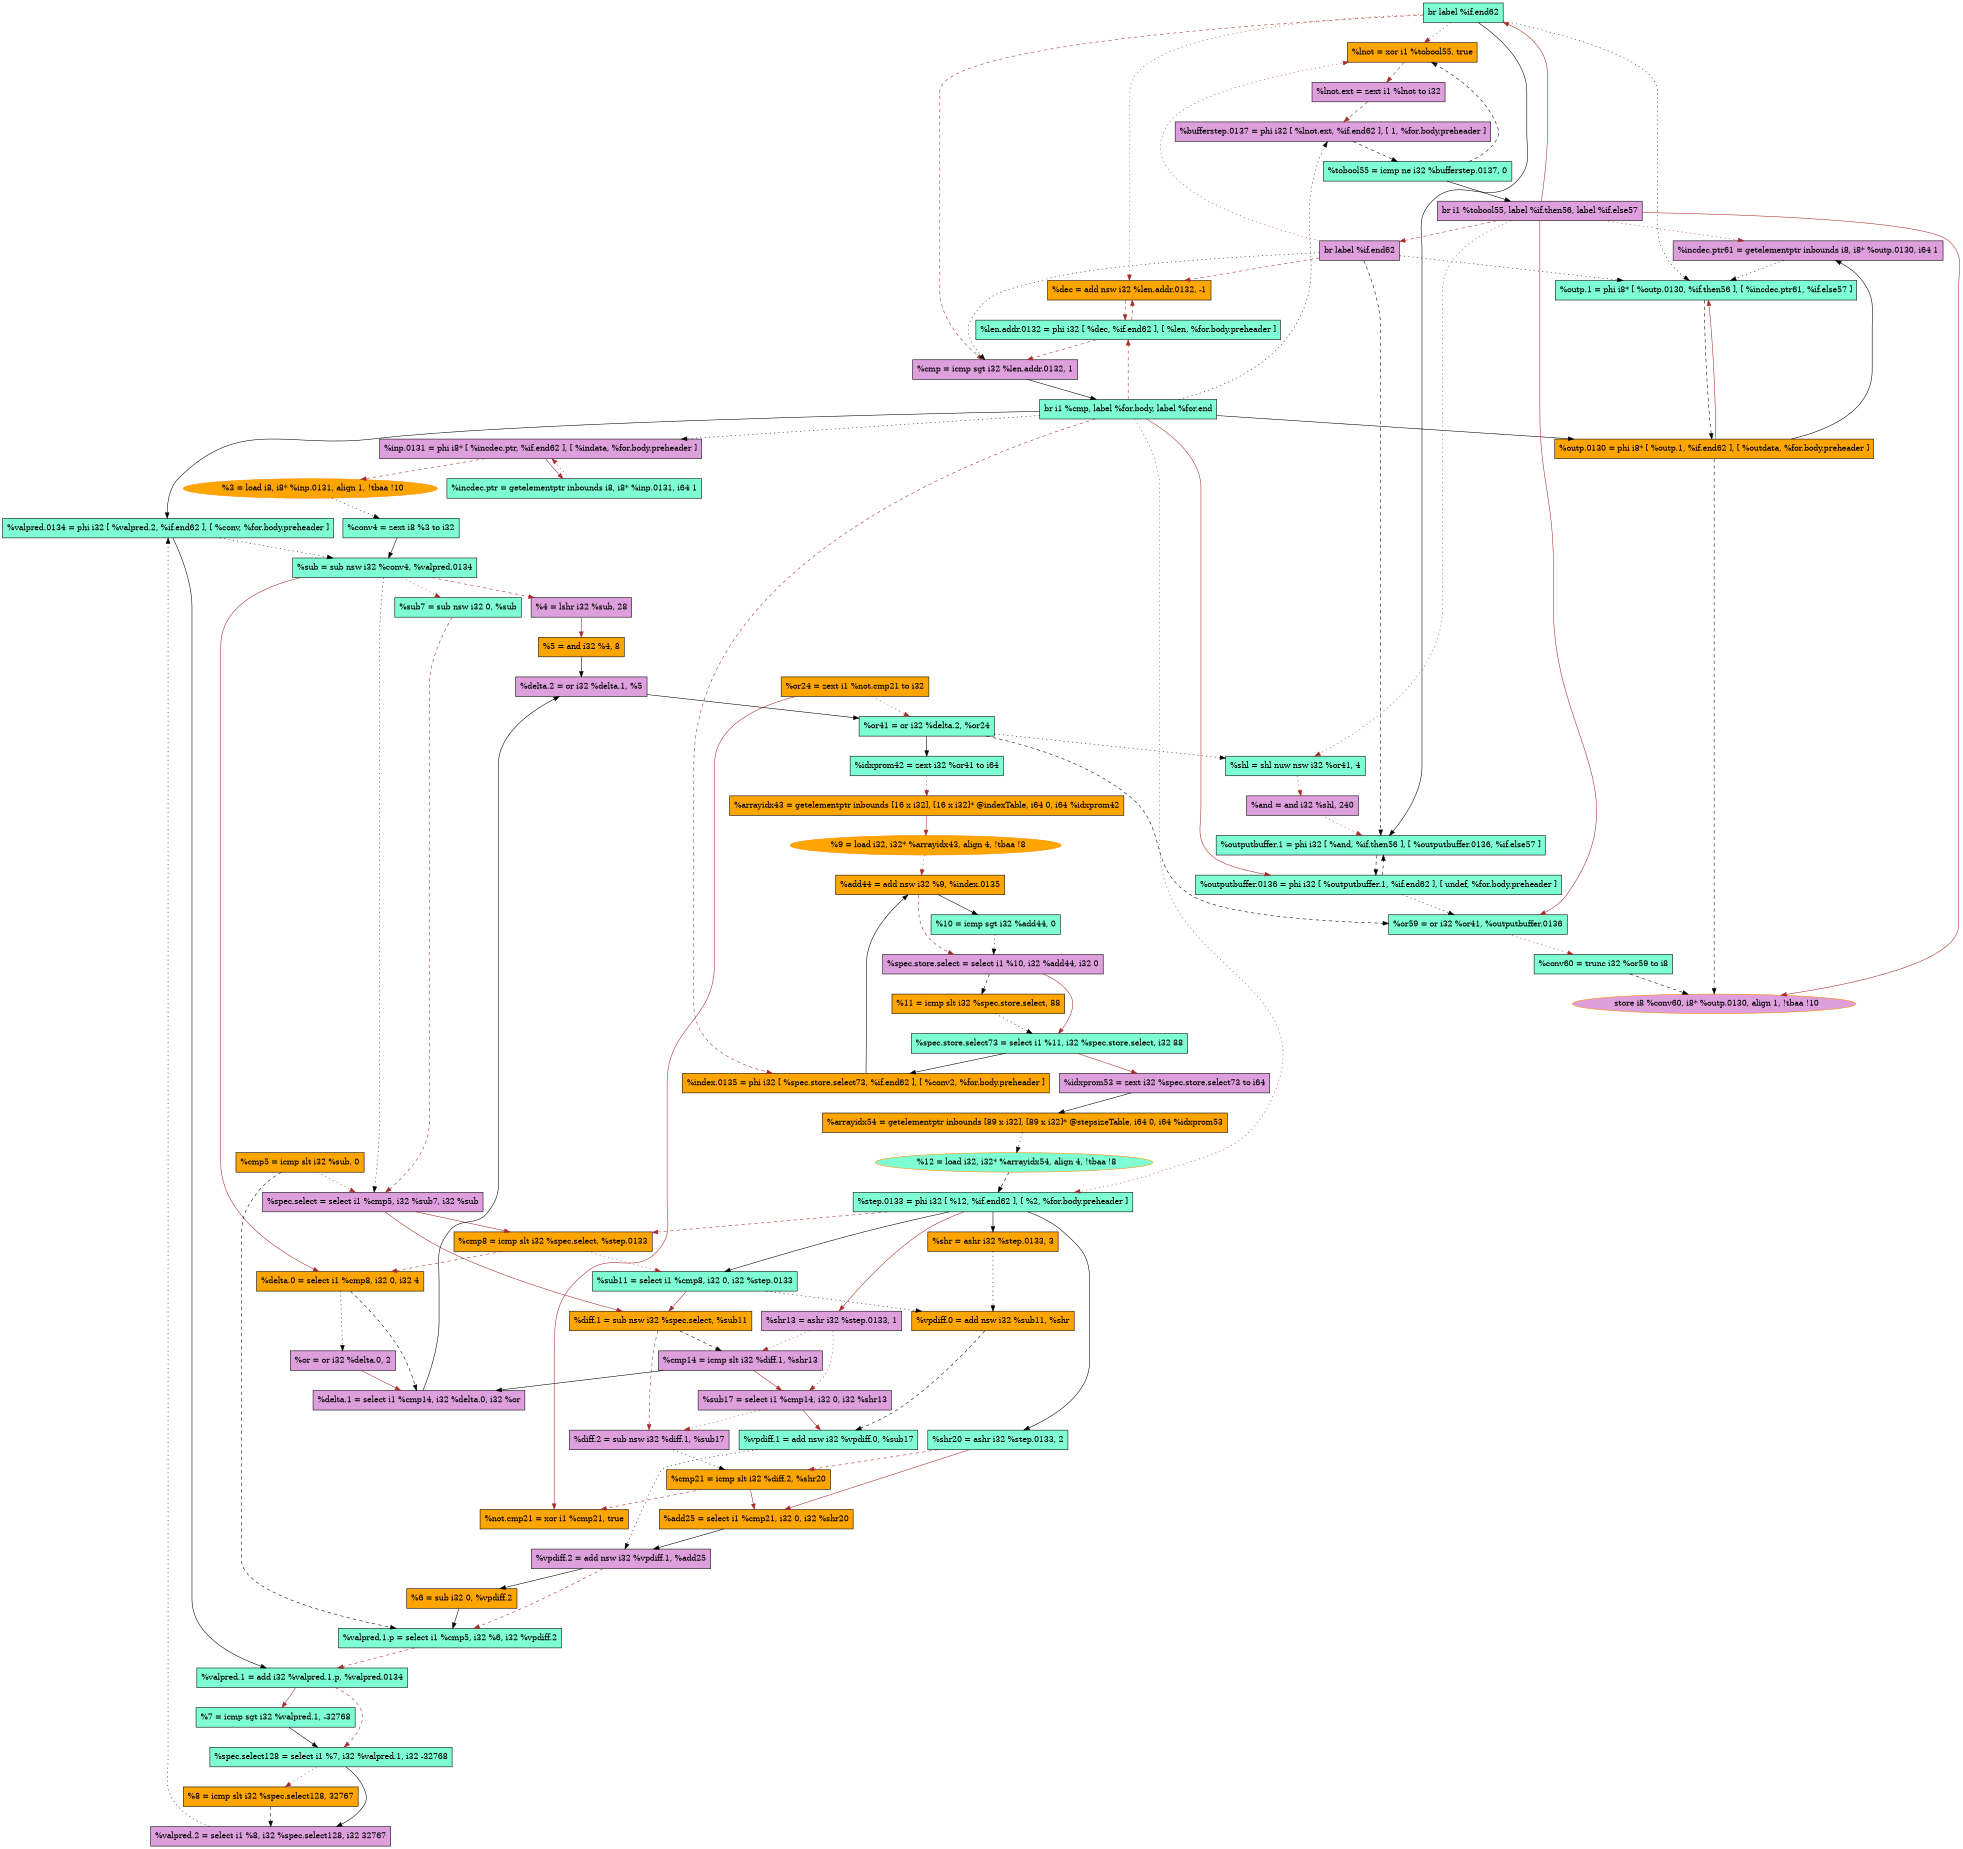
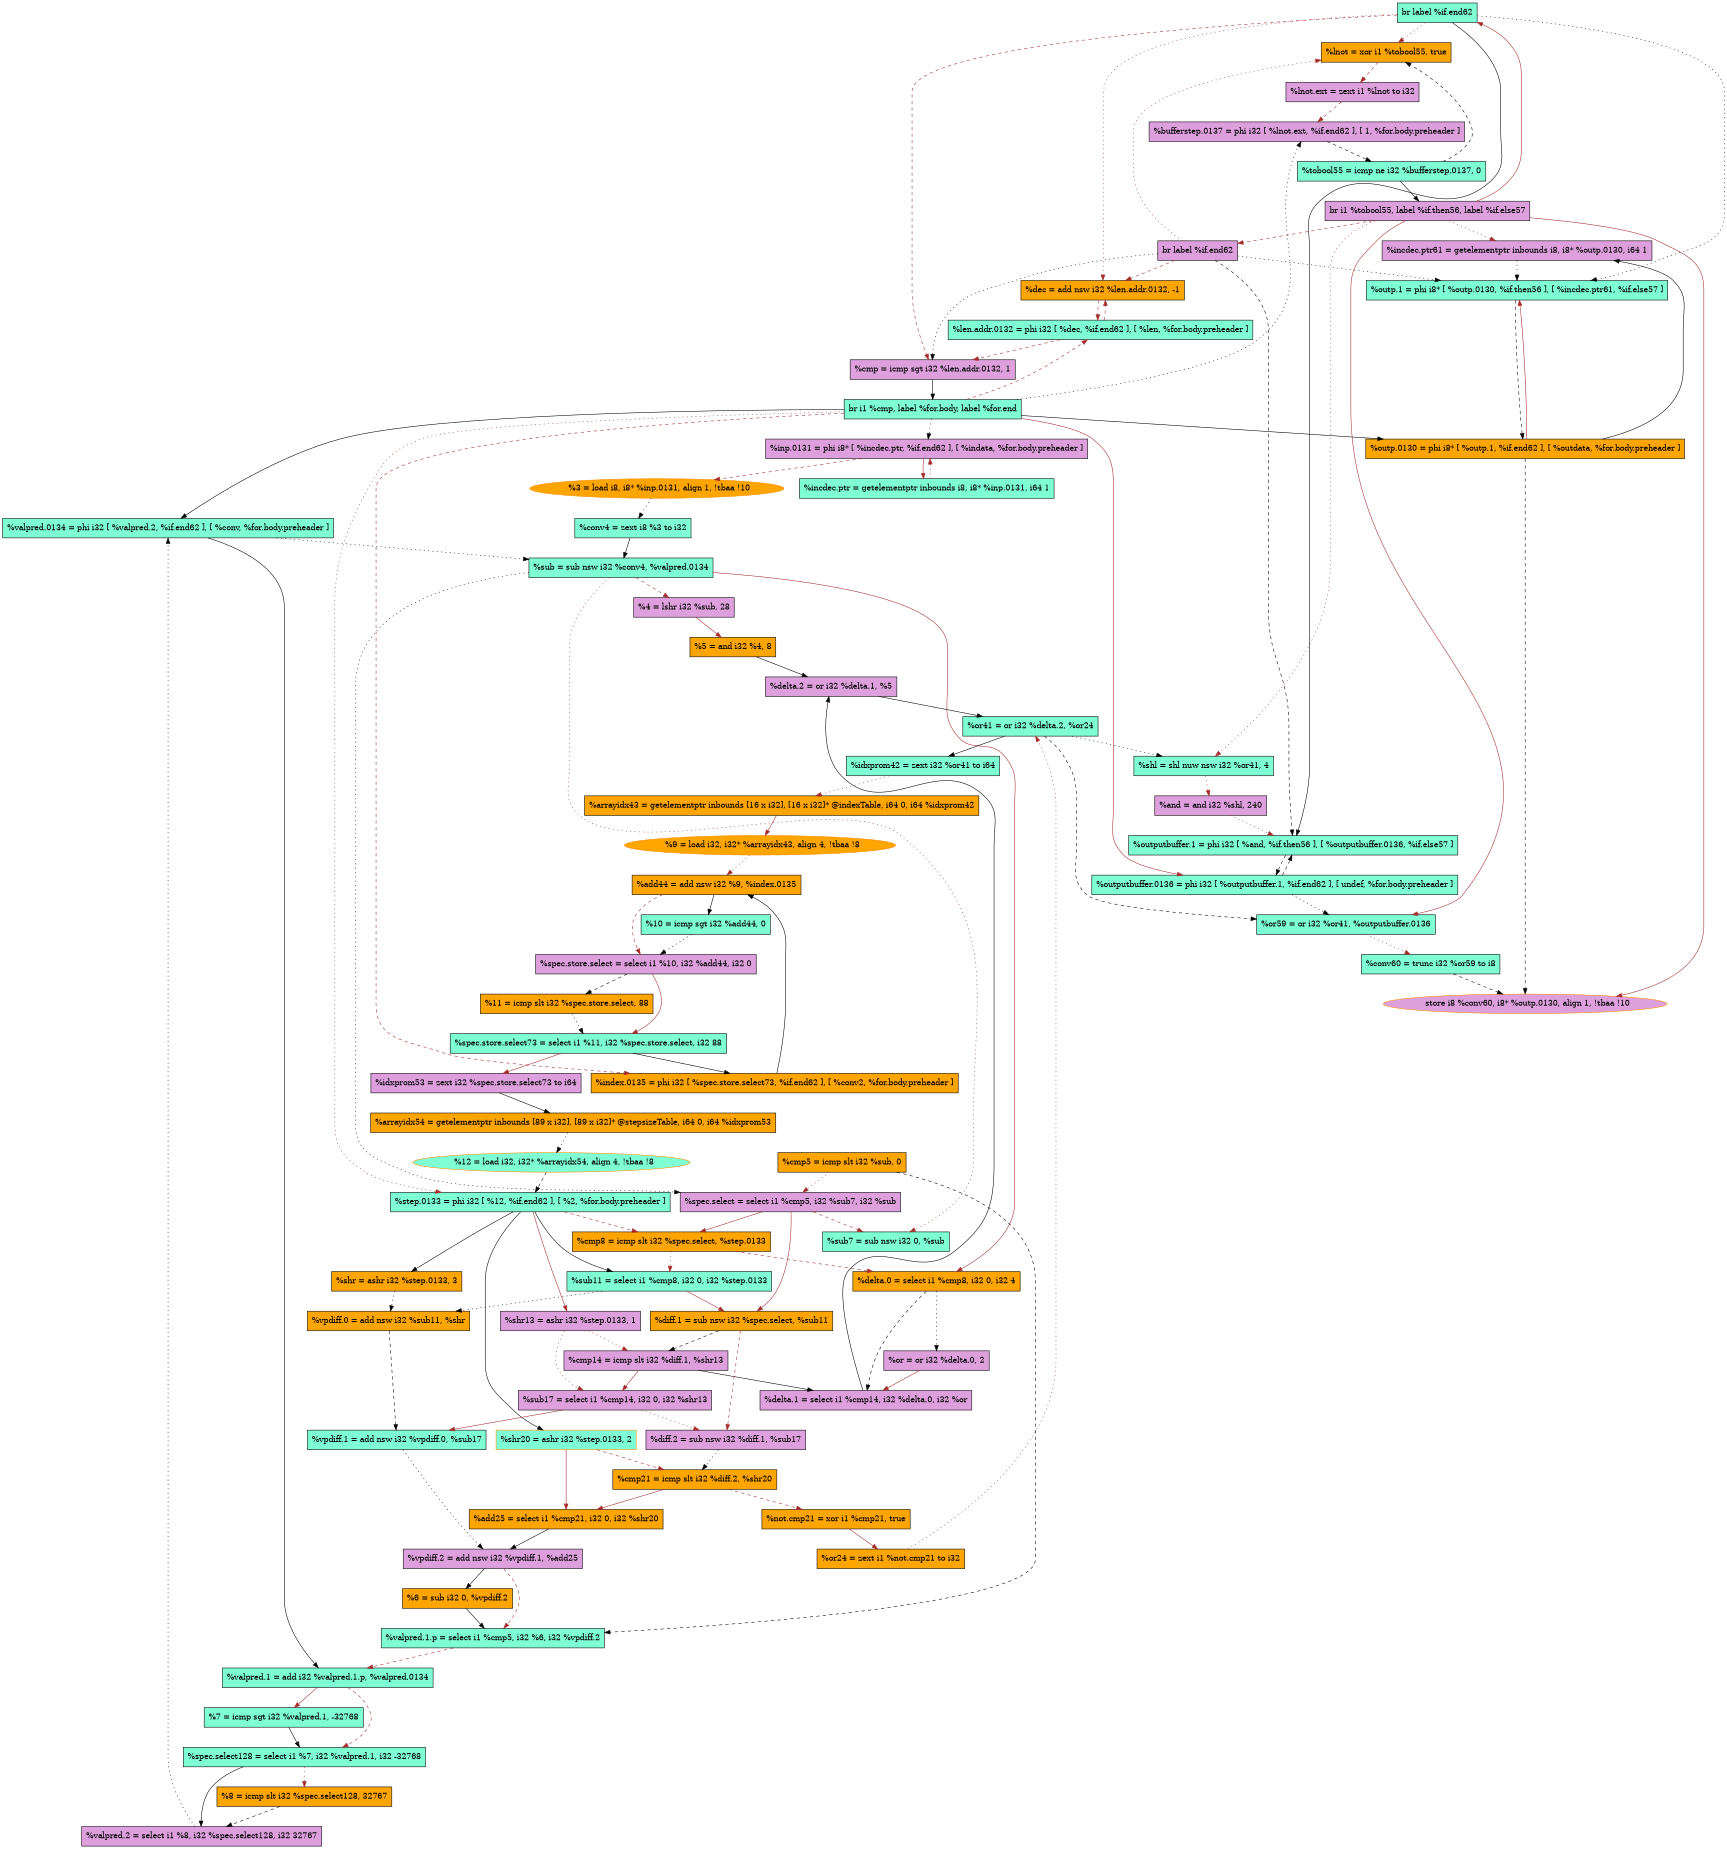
(429, 907) -> (836, 1221)
(667, 1106) -> (861, 1537)
(998, 1440) -> (566, 1440)
